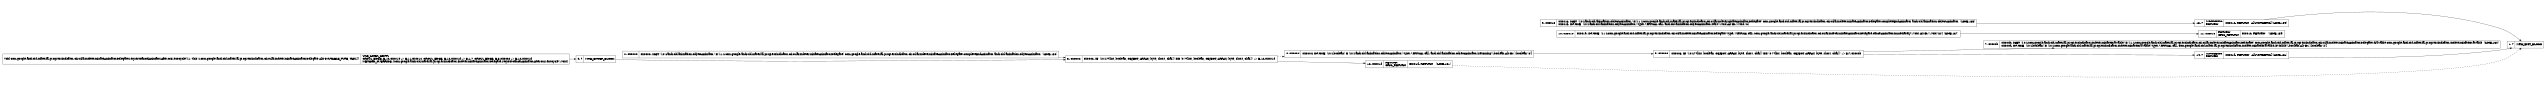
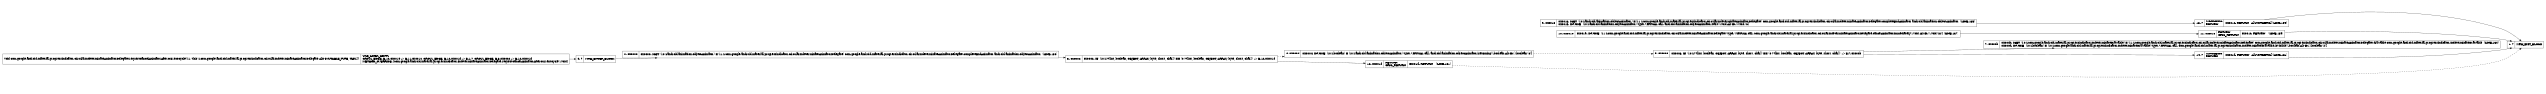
none -> (2398, 32)
(1592, 54) -> (1592, 54)
(840, 61) -> (635, 58)
